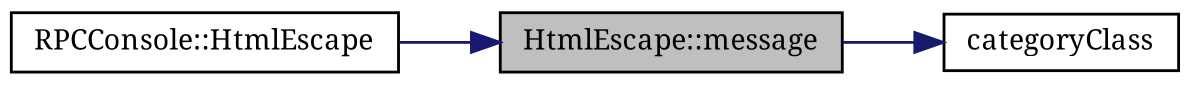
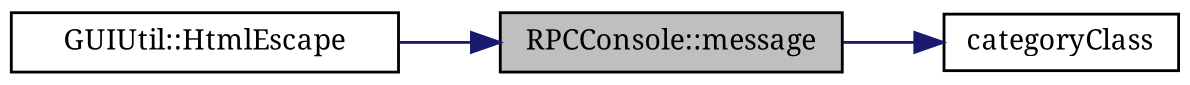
(205, 42) -> (205, 42)
(671, 42) -> (671, 42)
